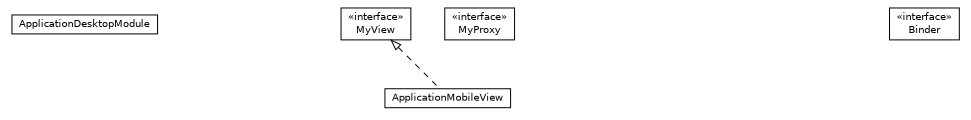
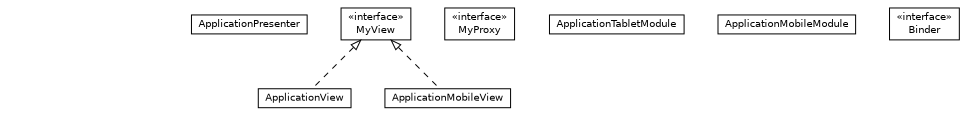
(85, 24) -> none
none -> (249, 24)
none -> (616, 24)
none -> (787, 24)
none -> (304, 98)
